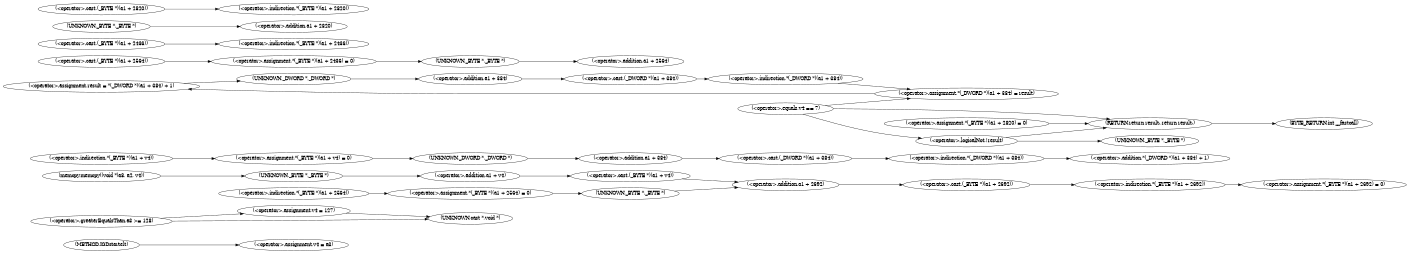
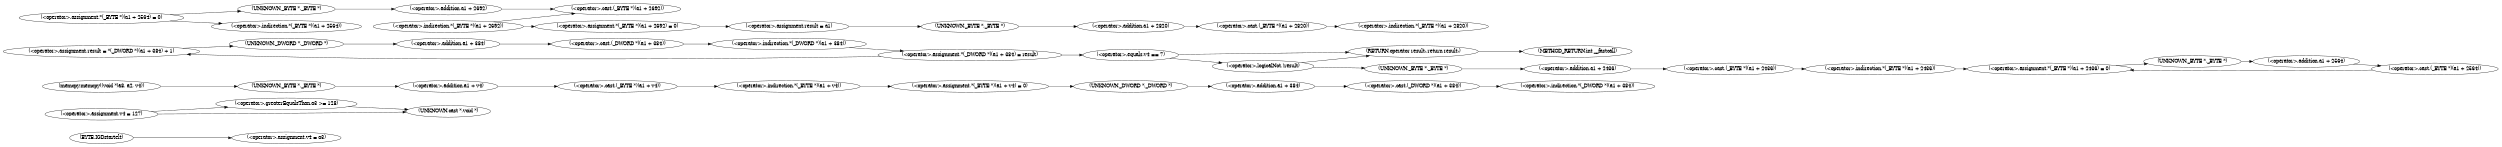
none -> (789, 27)
none -> (1190, 27)
none -> (2366, 65)
none -> (1577, 69)
none -> (1960, 69)
(866, 102) -> (1071, 55)
(967, 124) -> none
(1150, 124) -> (1413, 51)
(1324, 124) -> (1577, 51)
(1150, 159) -> none
(709, 180) -> (696, 86)
(1051, 185) -> (533, 18)
(377, 194) -> (195, 22)
(200, 216) -> (188, 109)
(101, 245) -> (101, 138)
